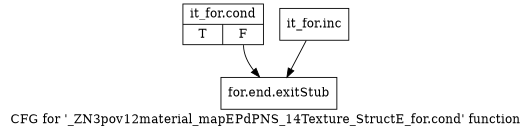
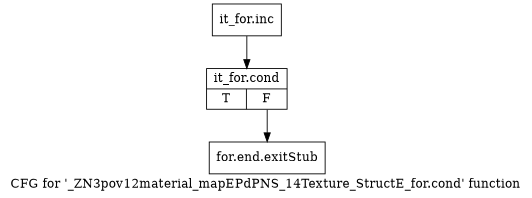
(299, 55) -> (247, 48)
